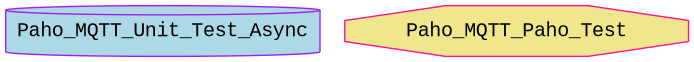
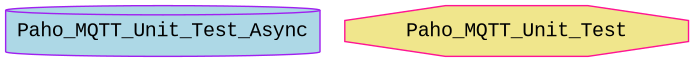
(517, 31) -> (517, 31)
